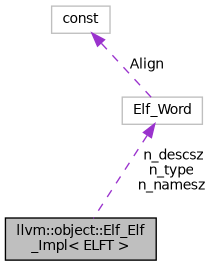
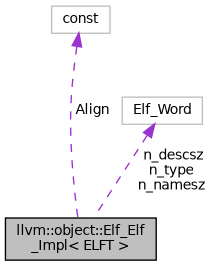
(126, 70) -> (71, 133)
